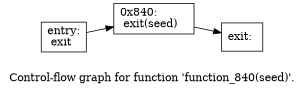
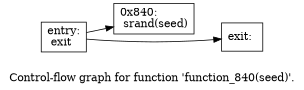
(149, 24) -> (154, 24)
(204, 29) -> (150, 42)
